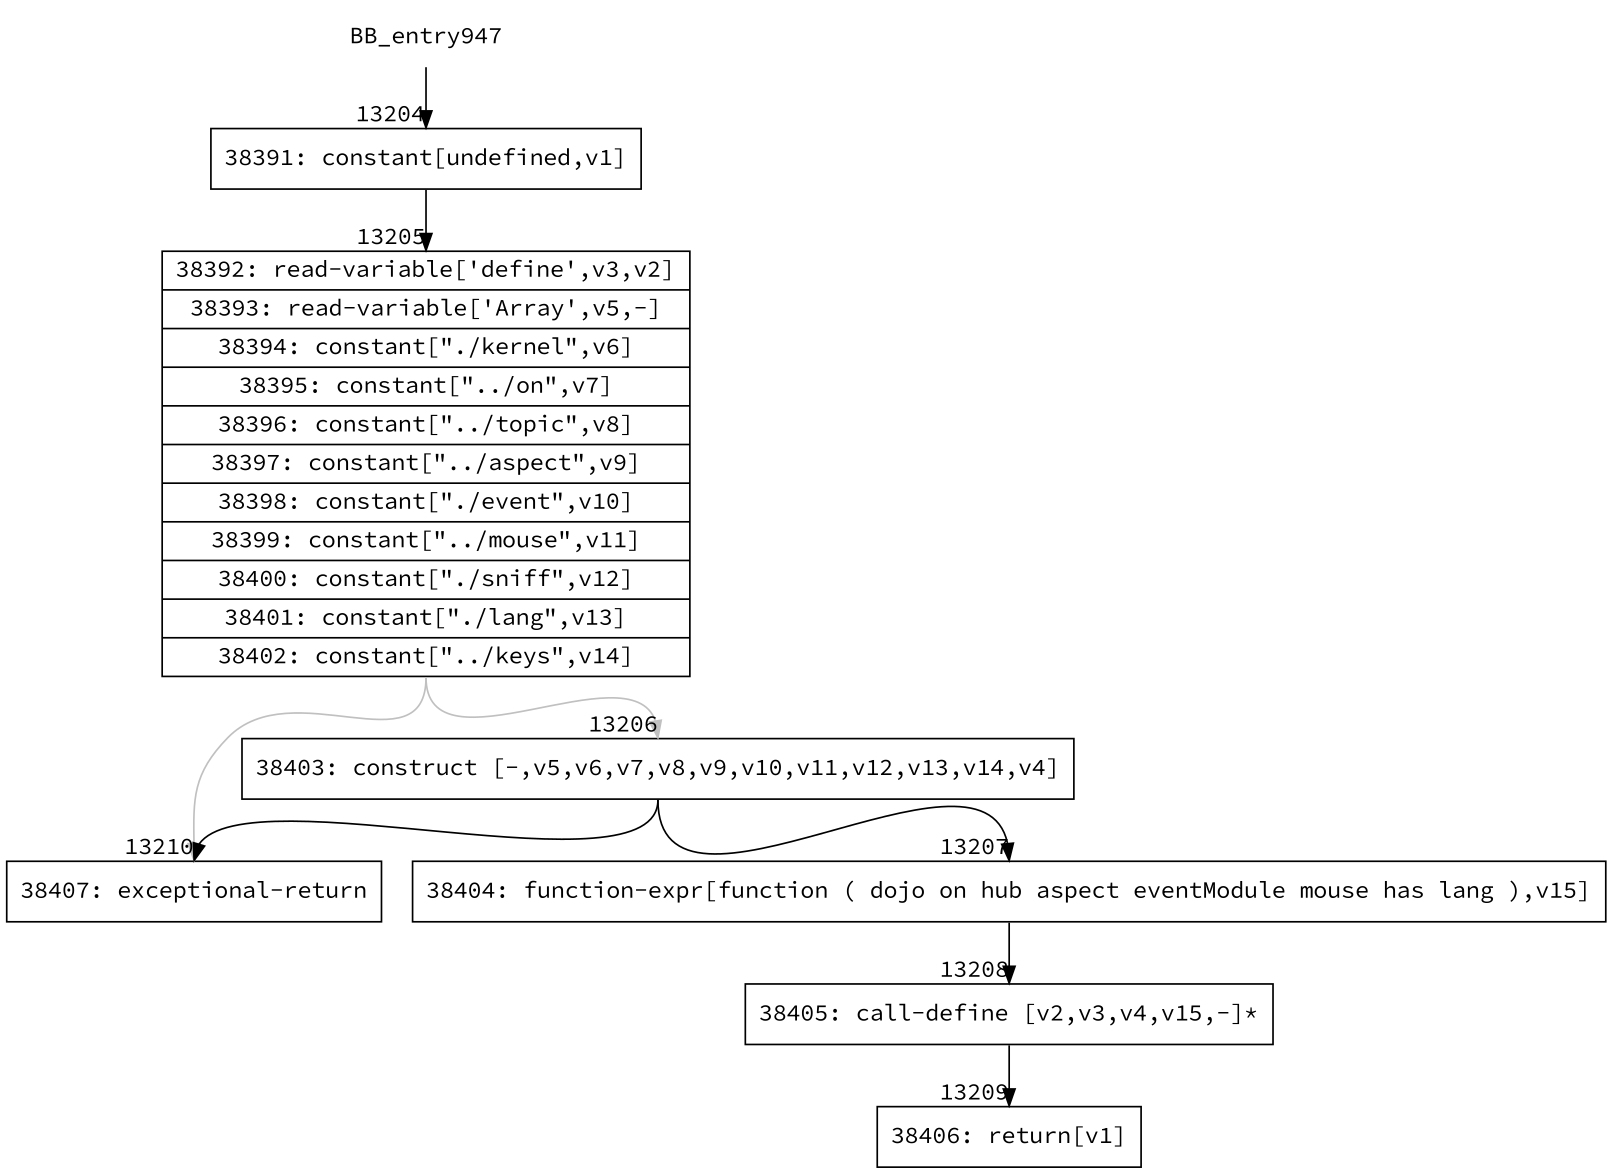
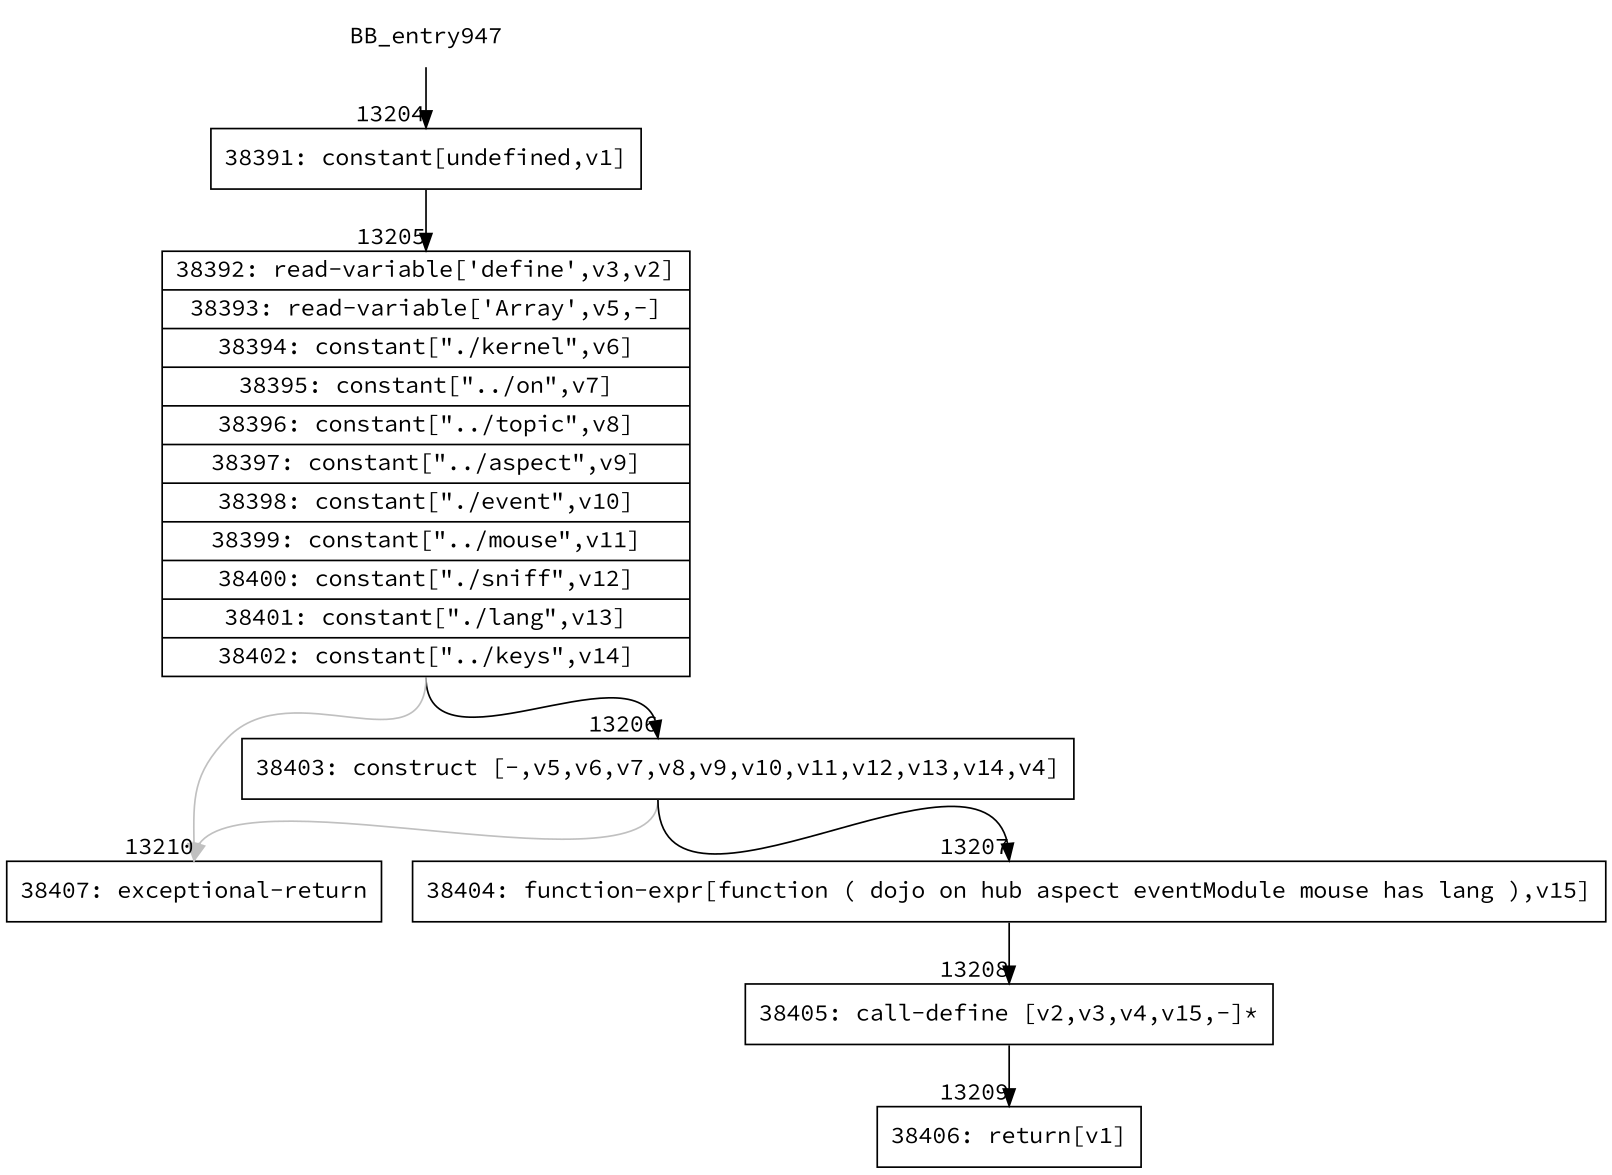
(534, 709) -> (534, 709)
(434, 831) -> (434, 831)
